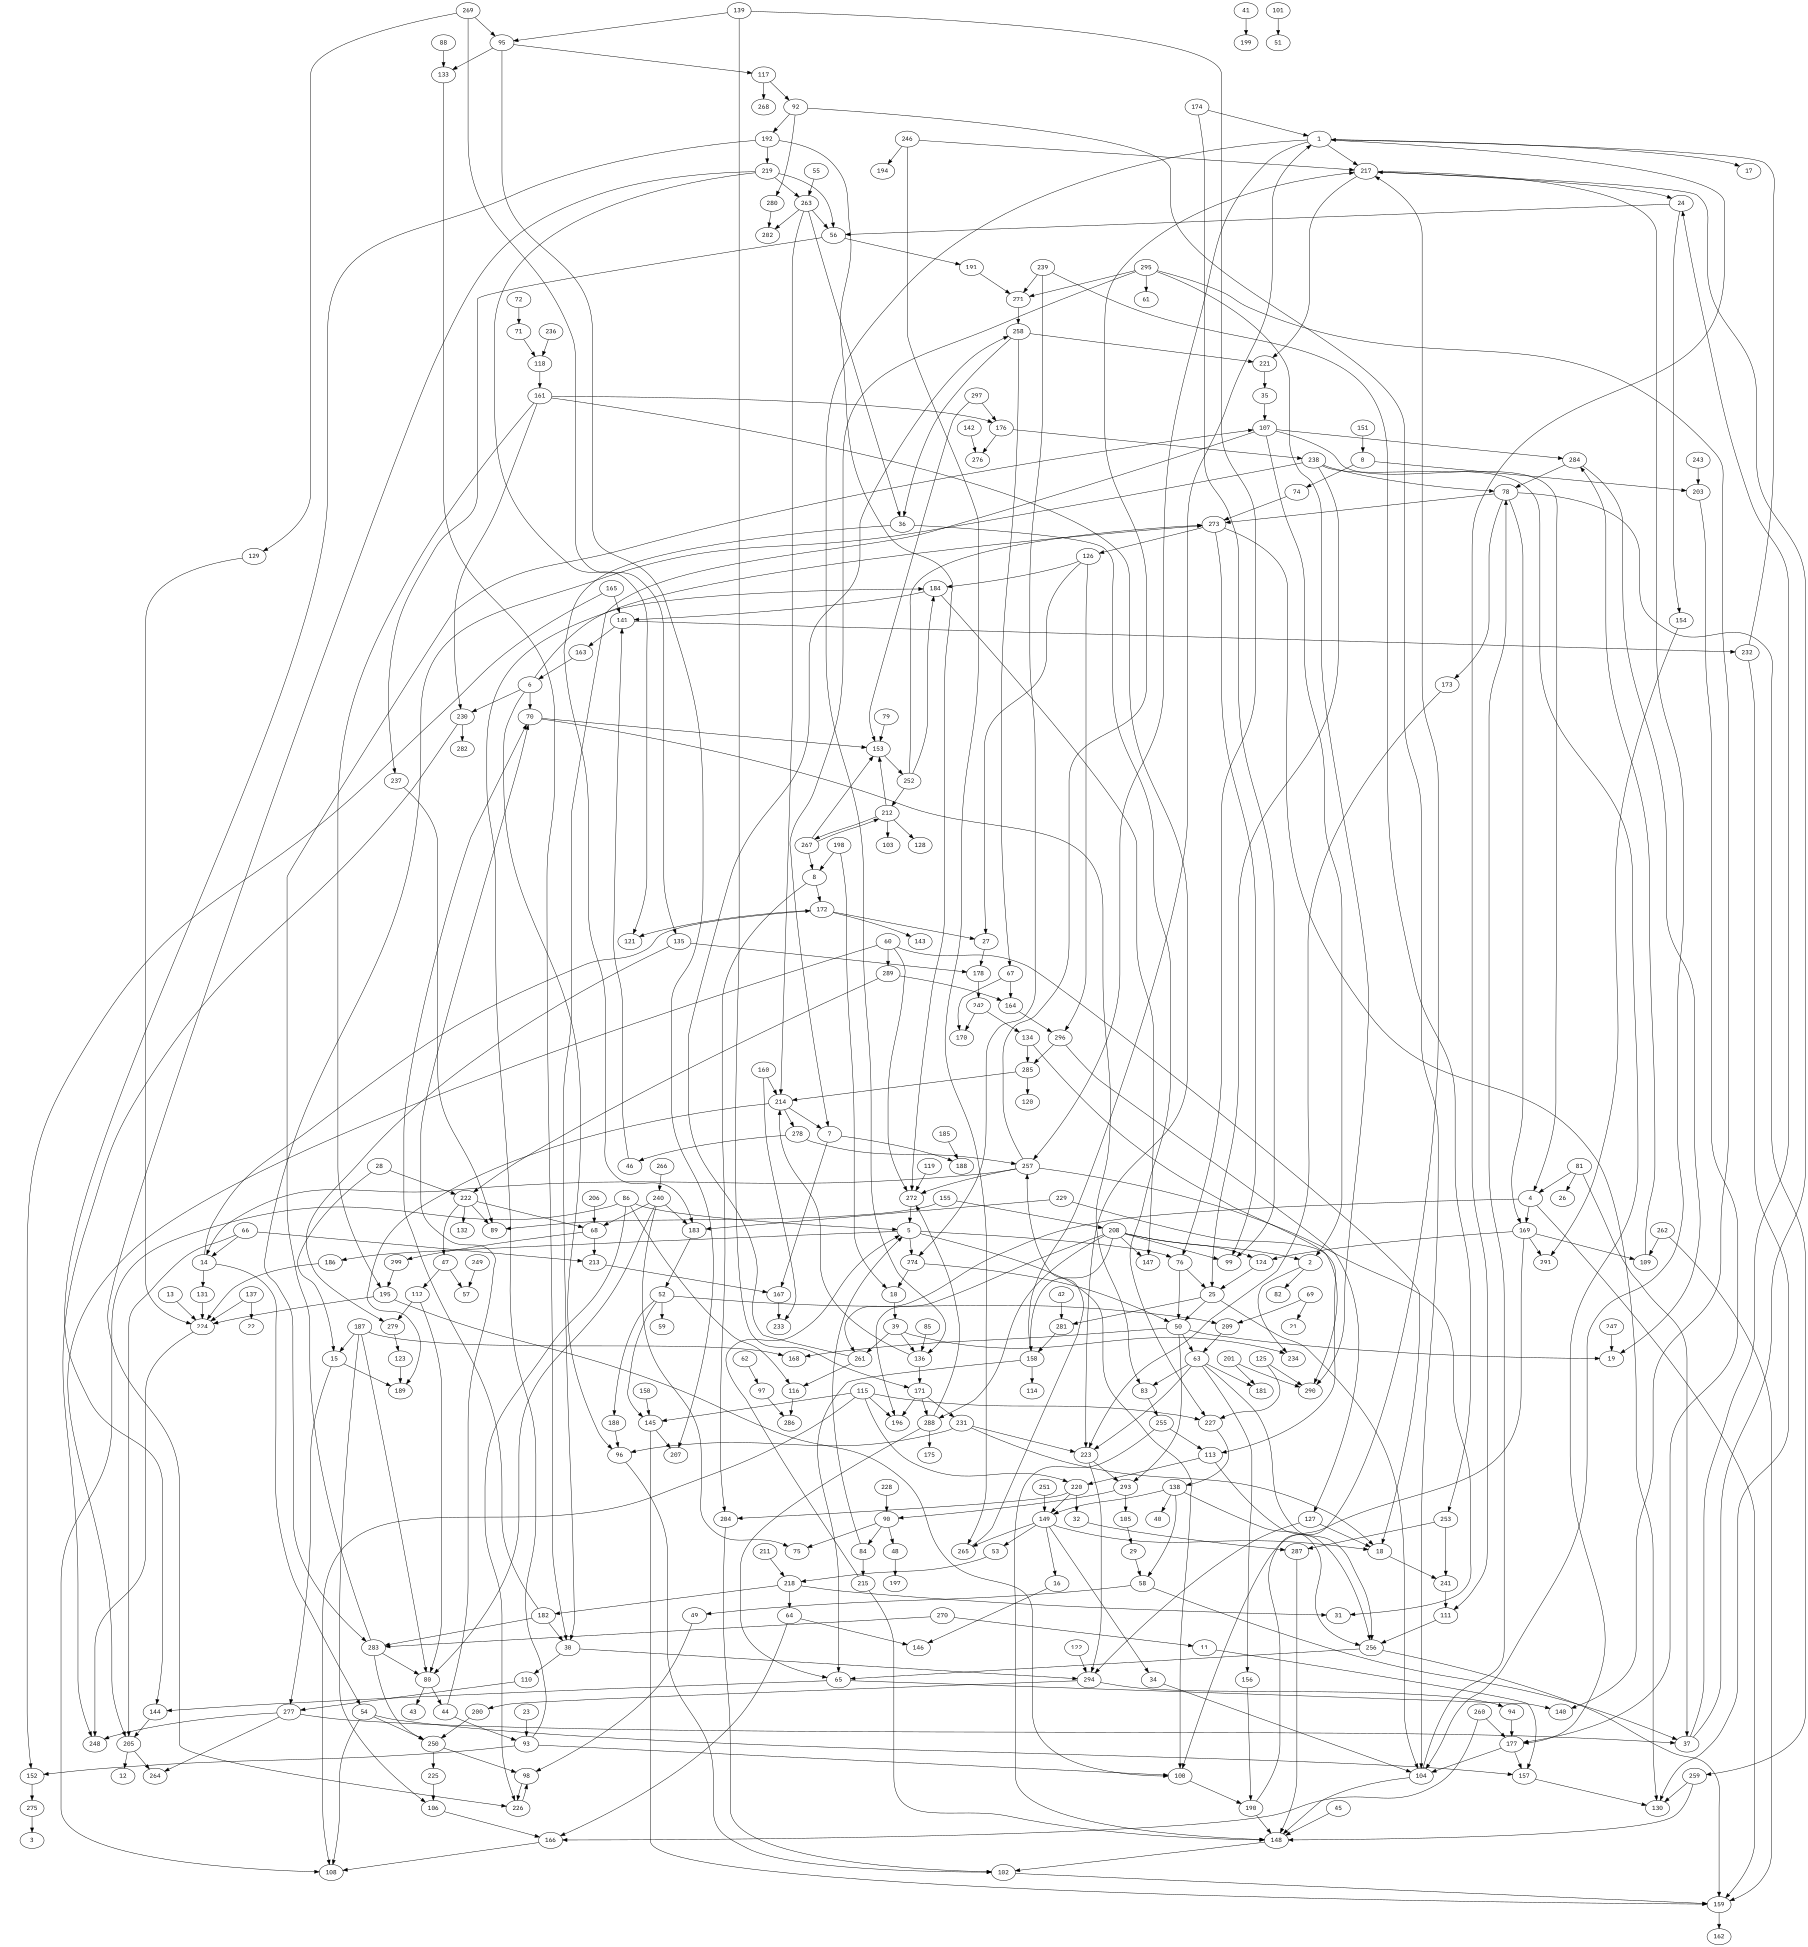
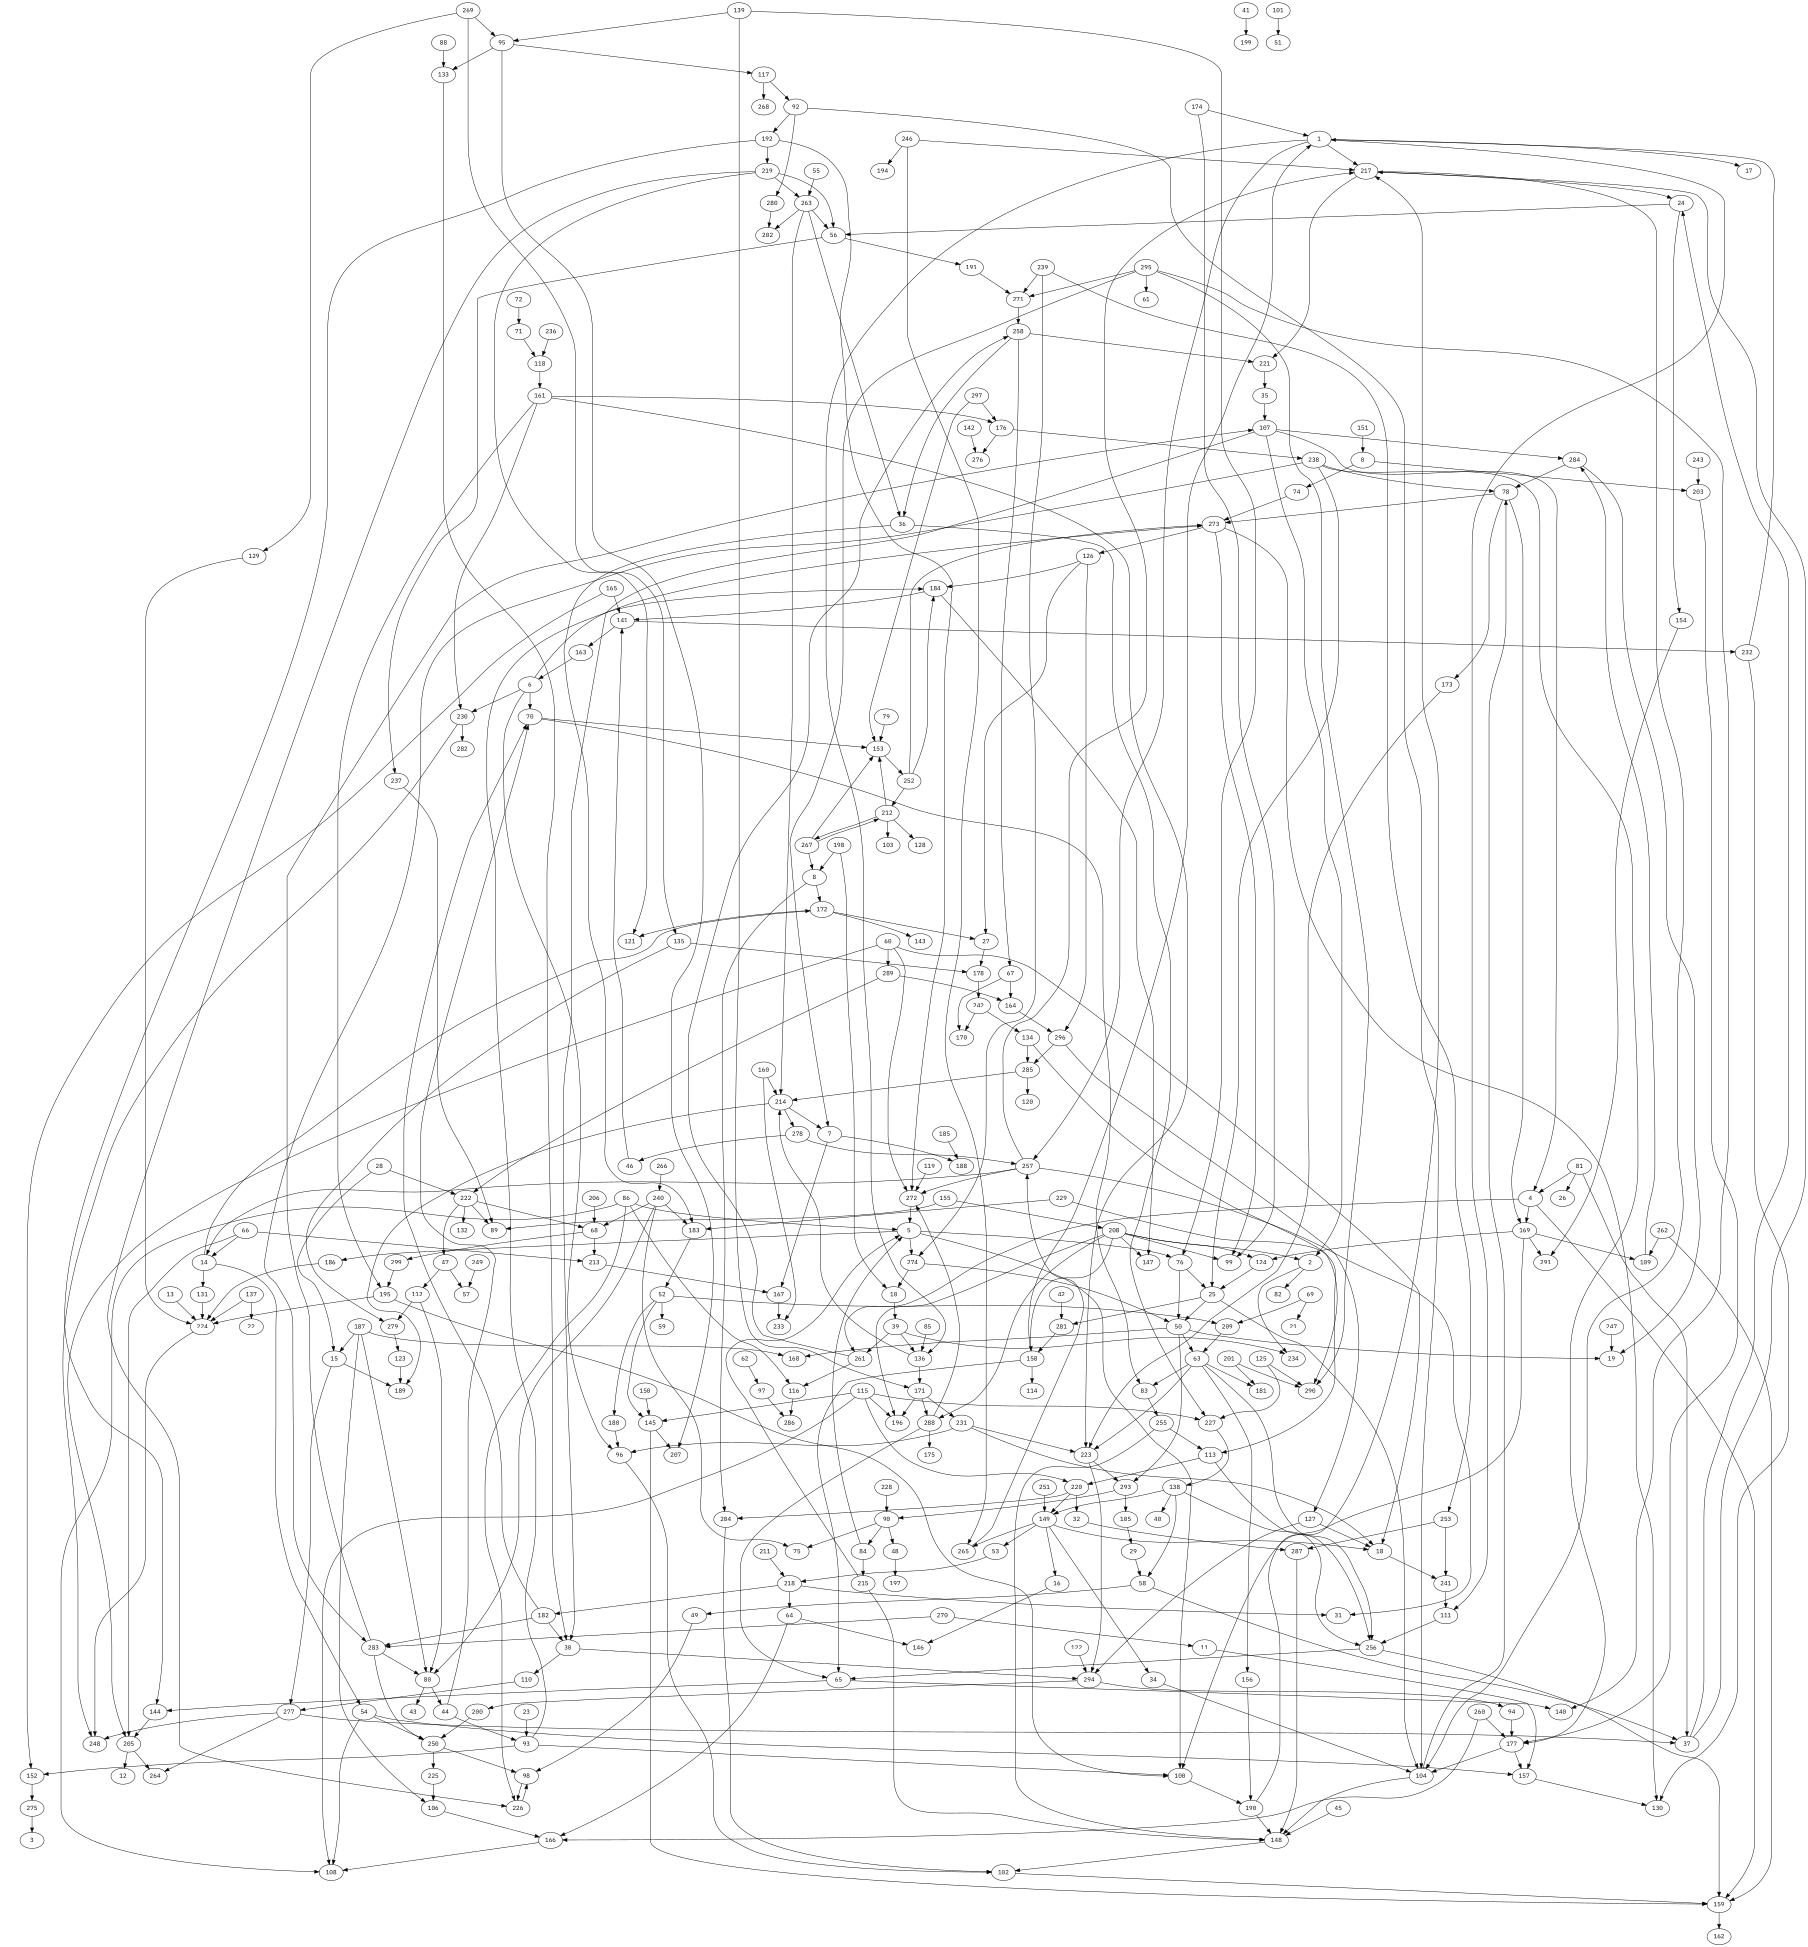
(1695, 1776) -> none
